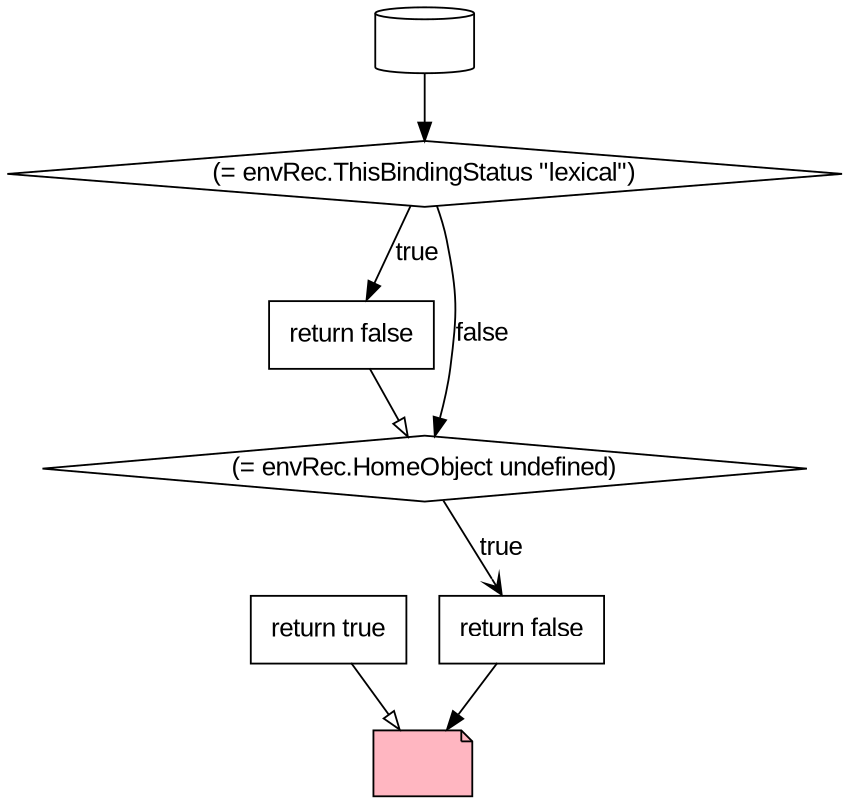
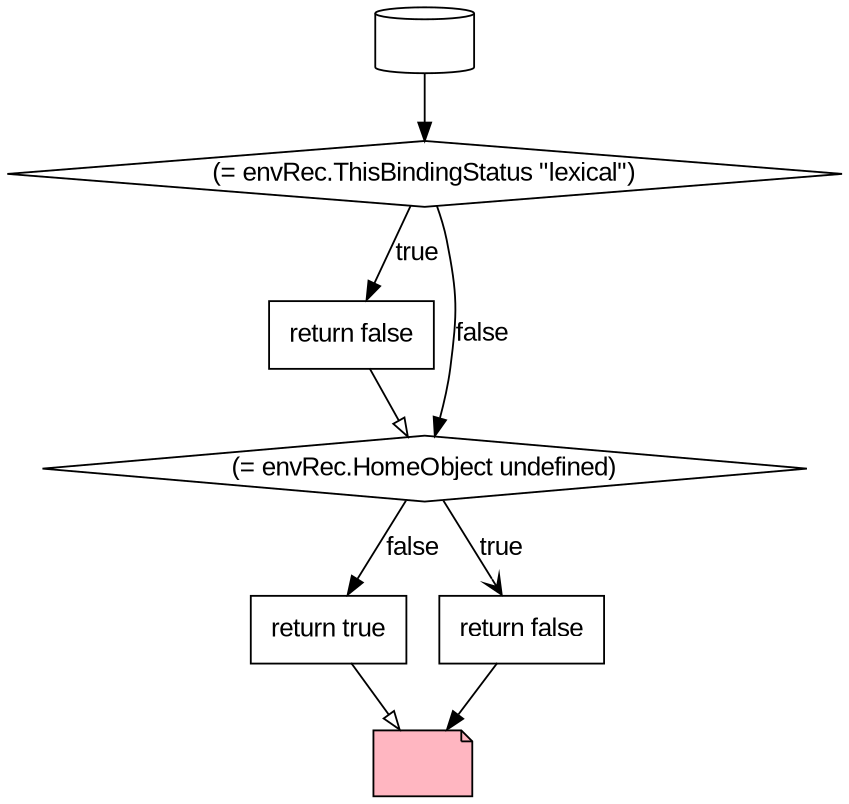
none -> (382, 540)
